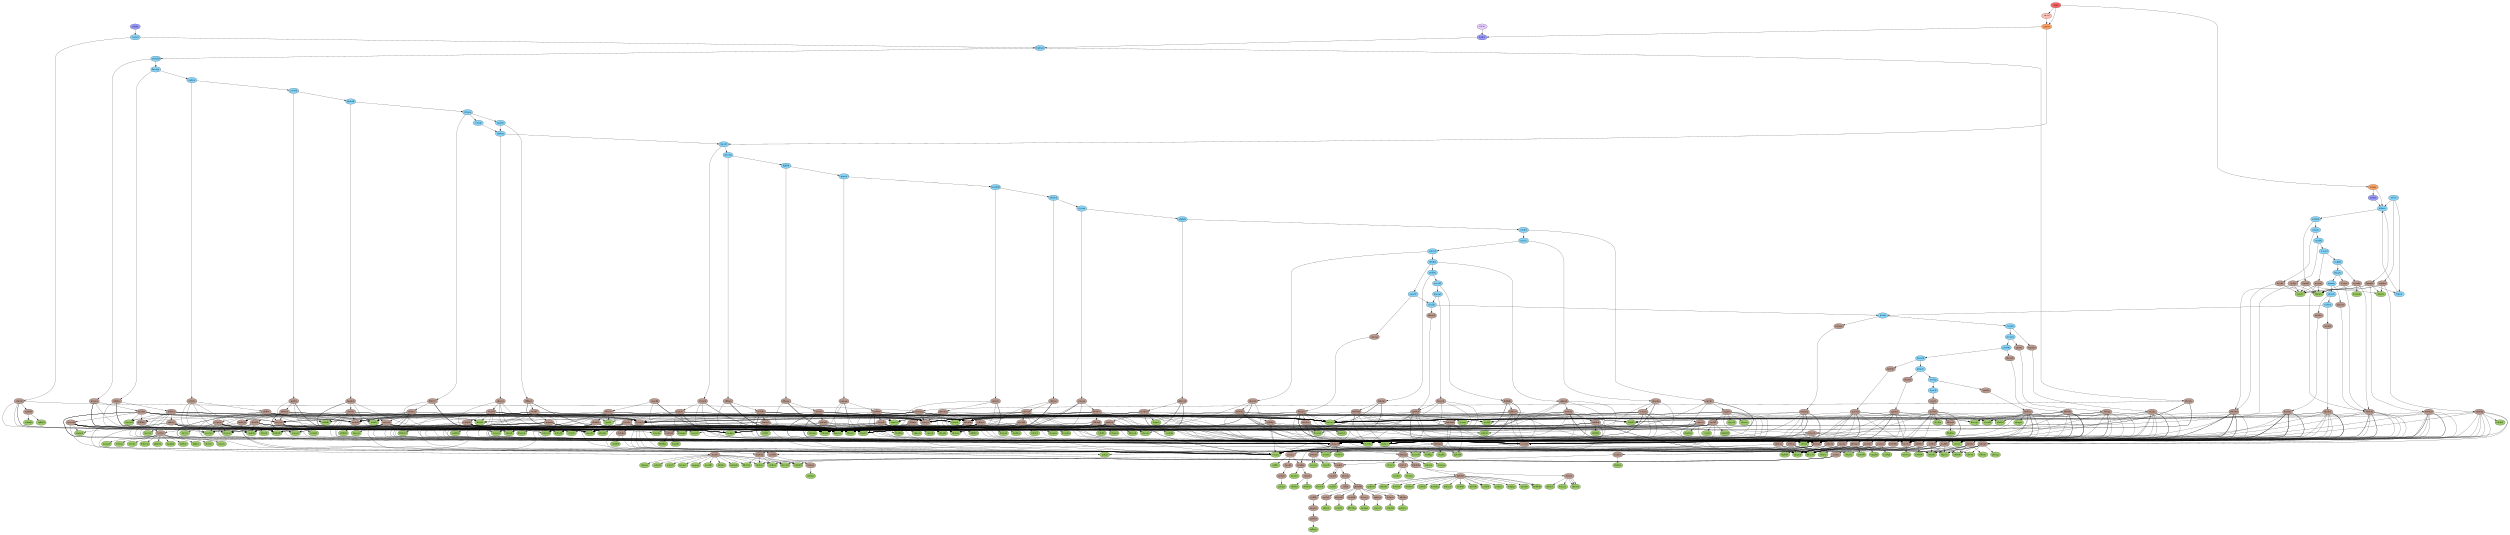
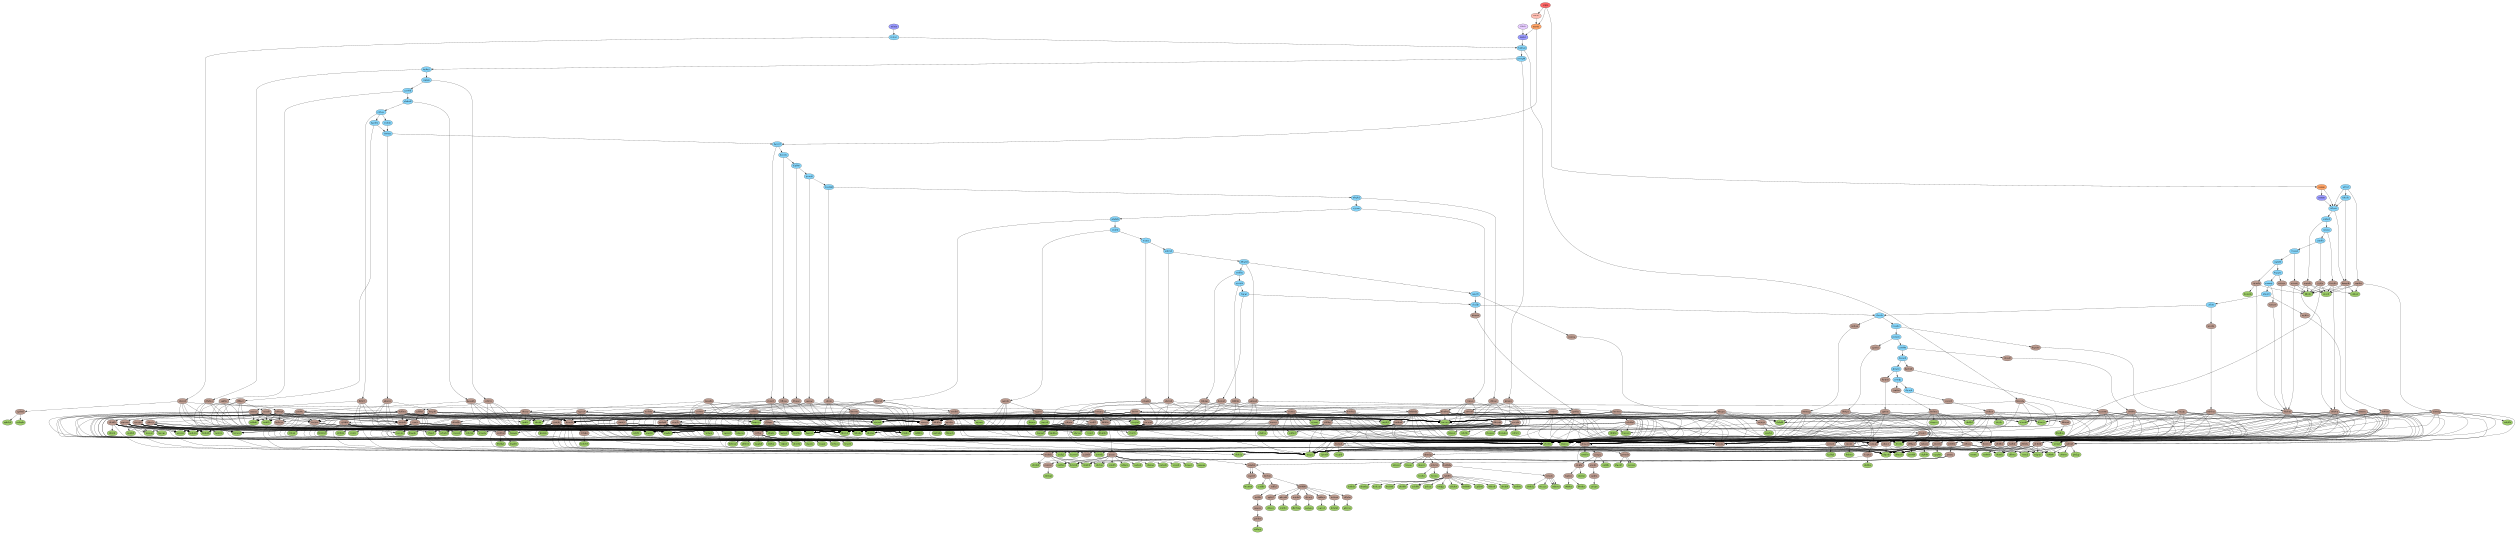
(2384, 289) -> (2346, 240)
